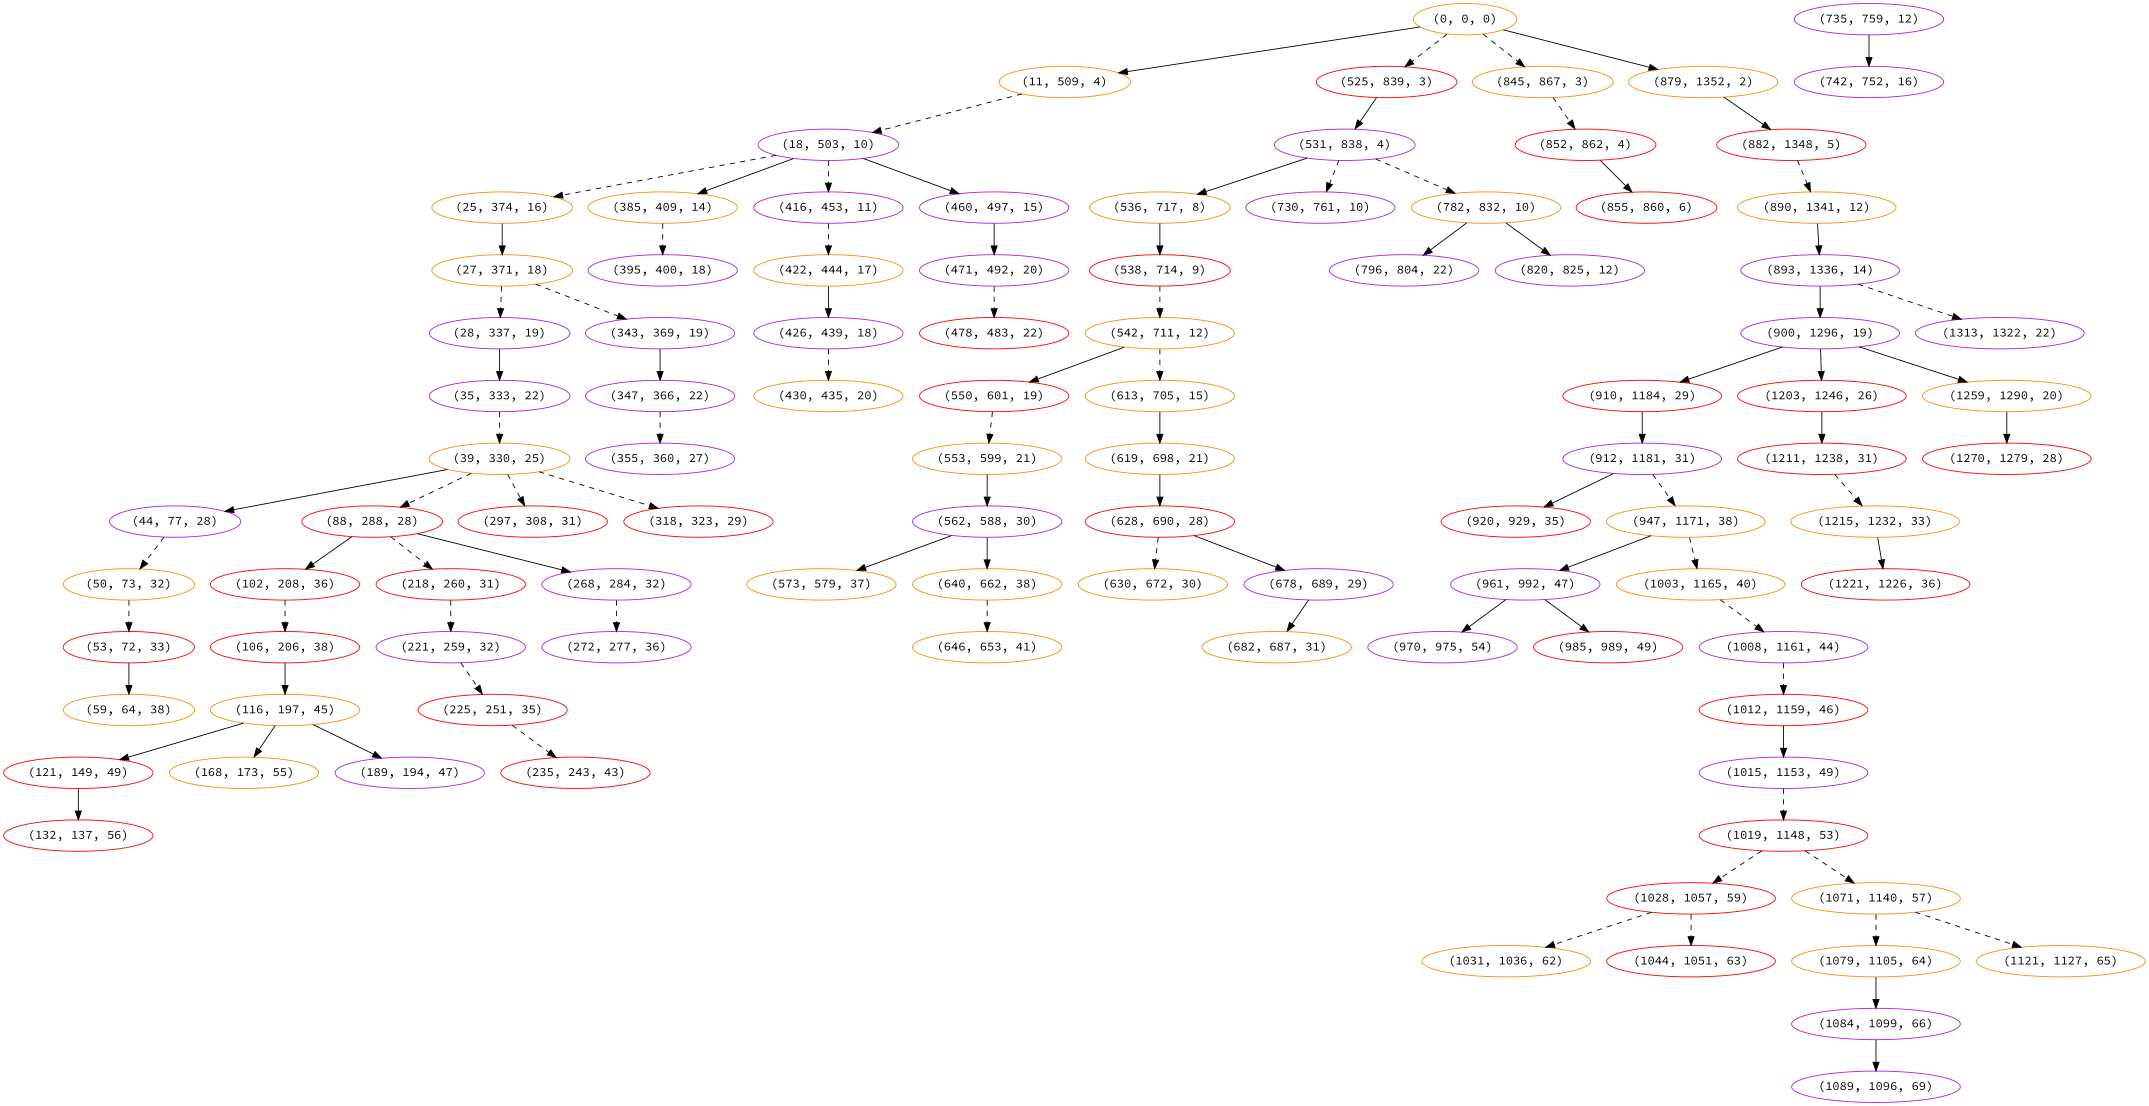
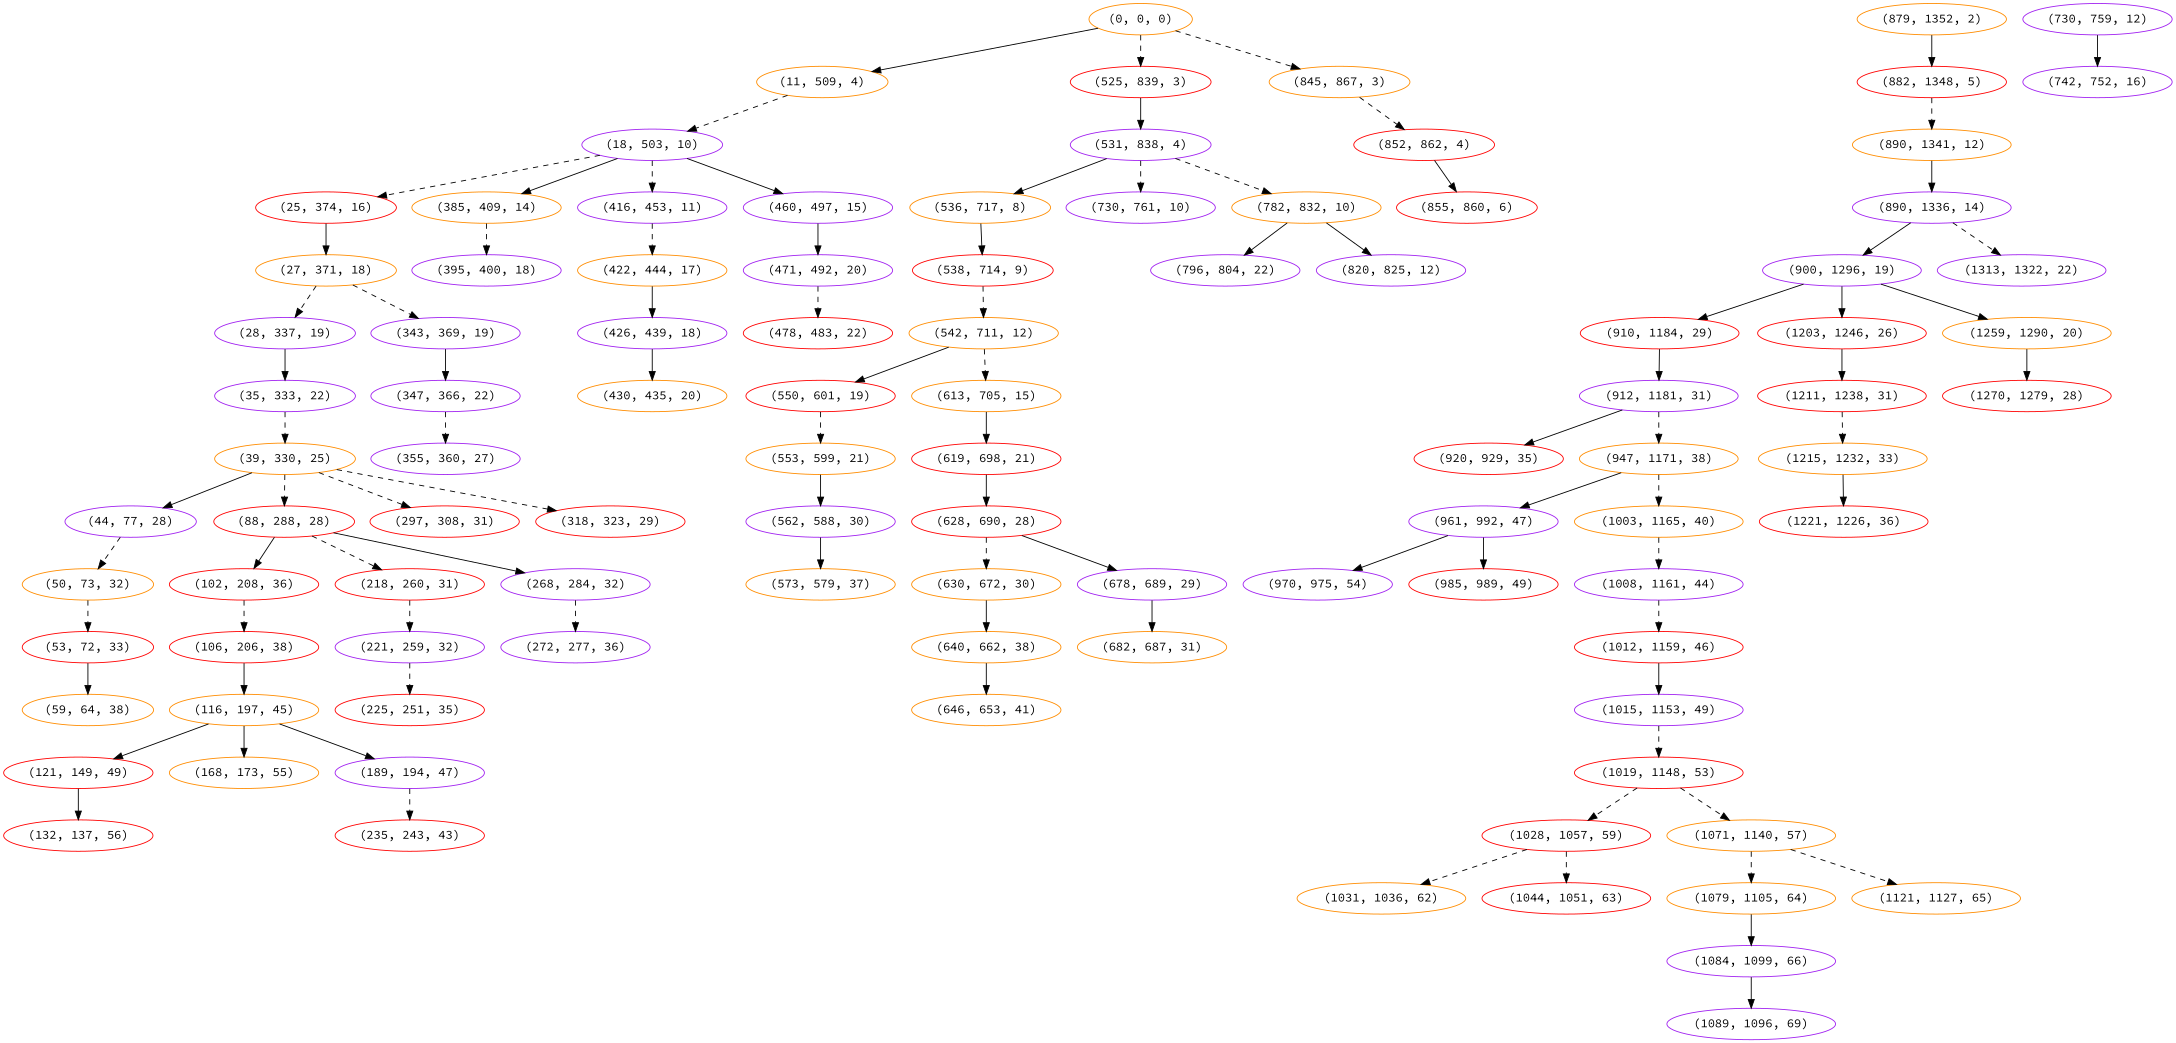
(1869, 19) -> (2098, 19)
(1576, 49) -> none
(502, 208) -> (326, 208)
(1820, 270) -> (1932, 208)
(828, 360) -> (652, 360)
(1160, 459) -> (986, 459)
(987, 549) -> (986, 612)
(987, 612) -> (986, 674)
(531, 739) -> (410, 800)
